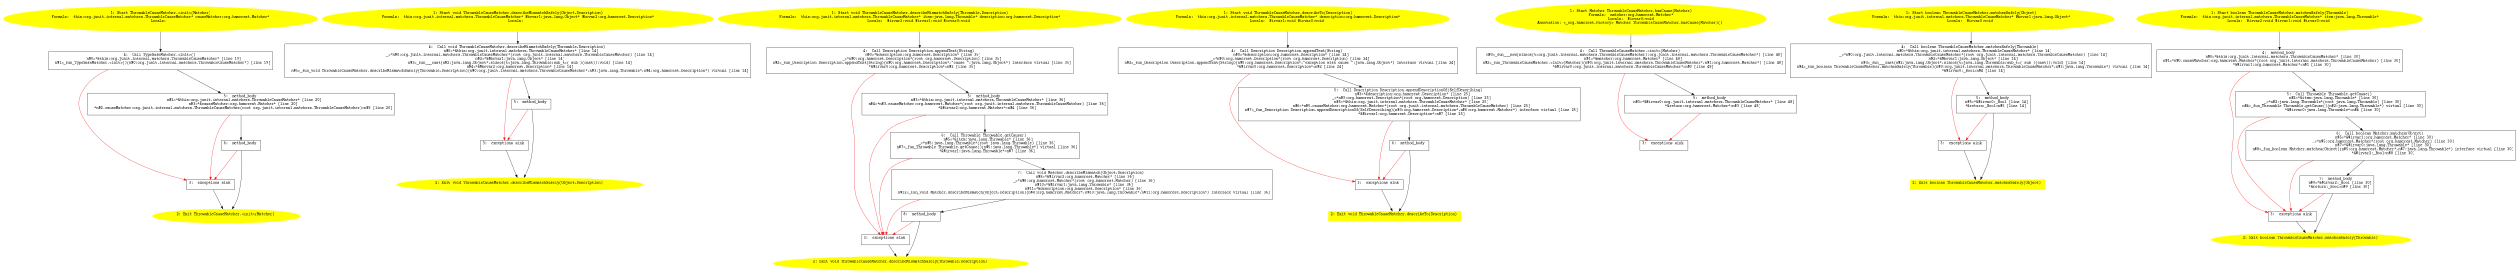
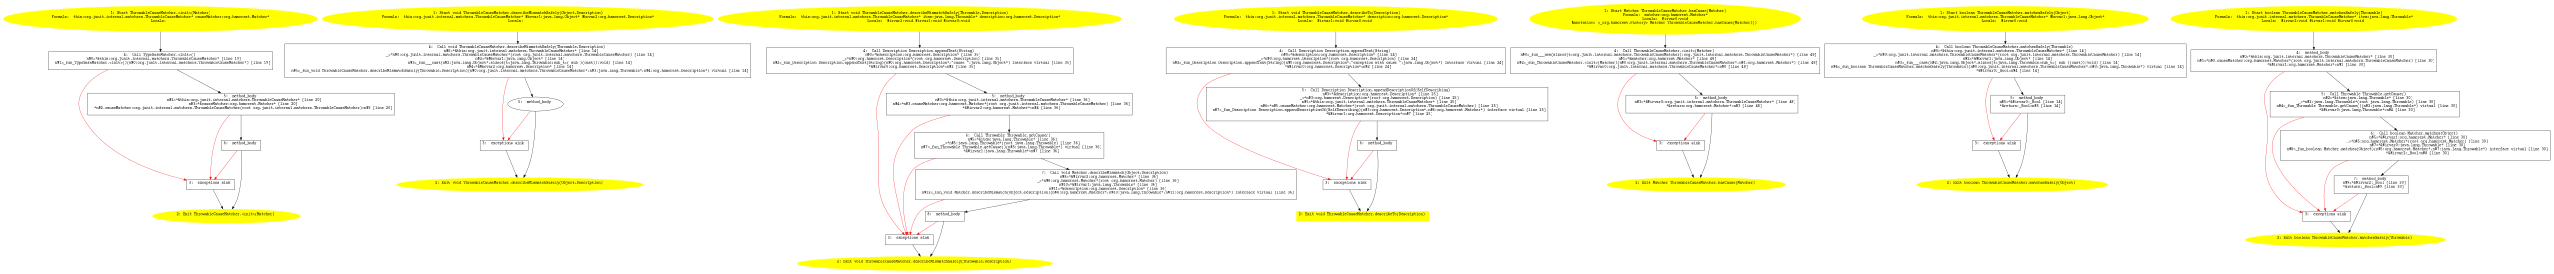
(531, 104) -> (536, 104)
none -> (1696, 185)
(1978, 185) -> (2012, 185)
